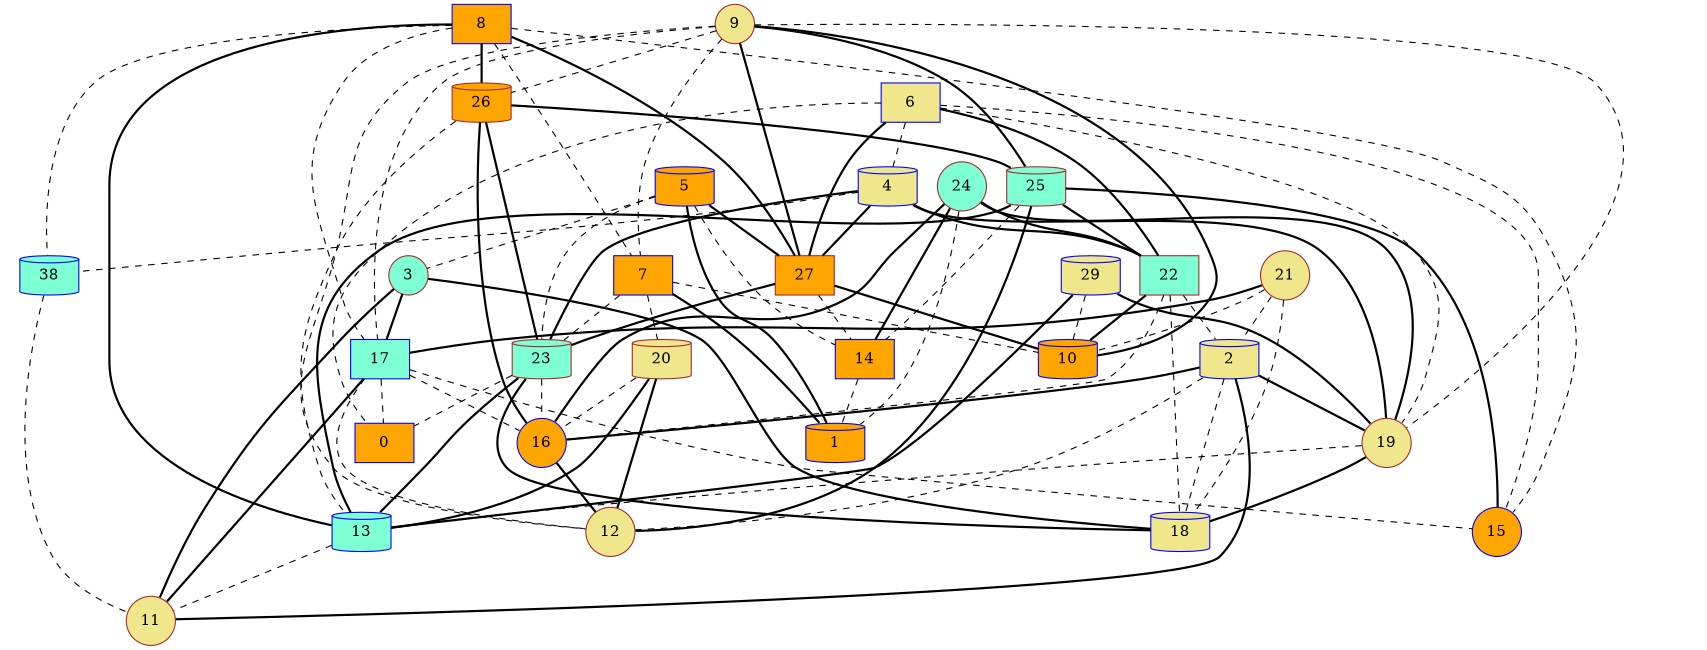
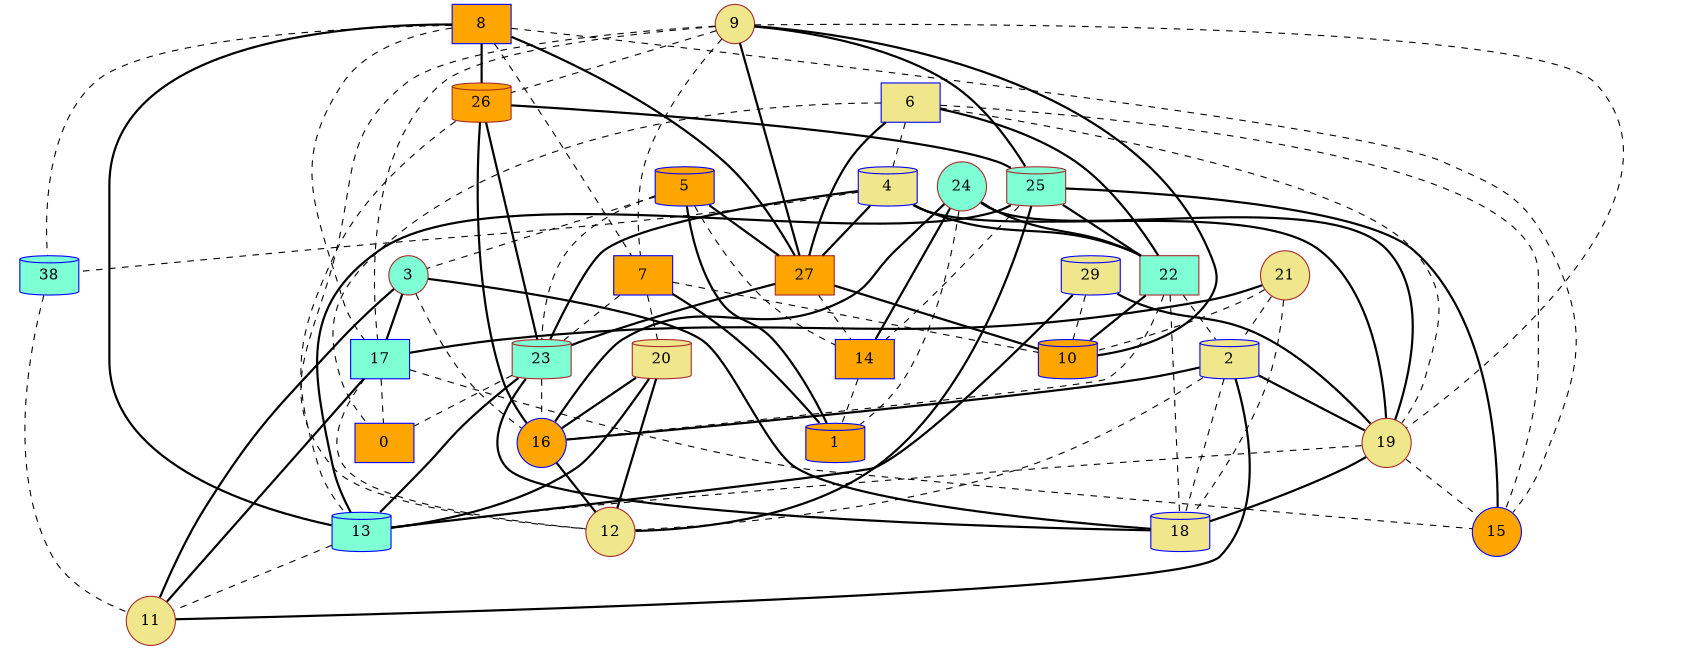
(599, 403) -> (599, 403)
(470, 406) -> (459, 369)
none -> (1442, 488)
